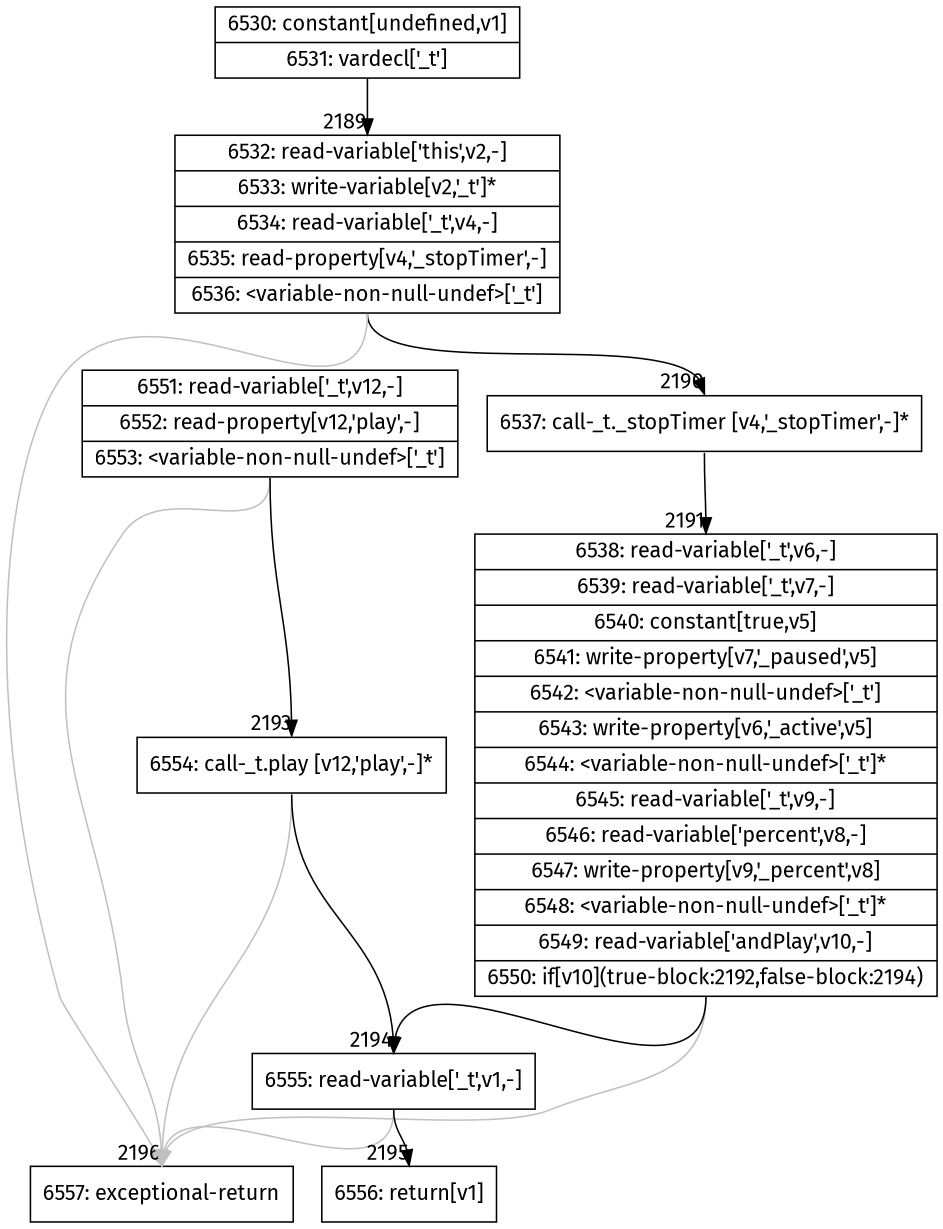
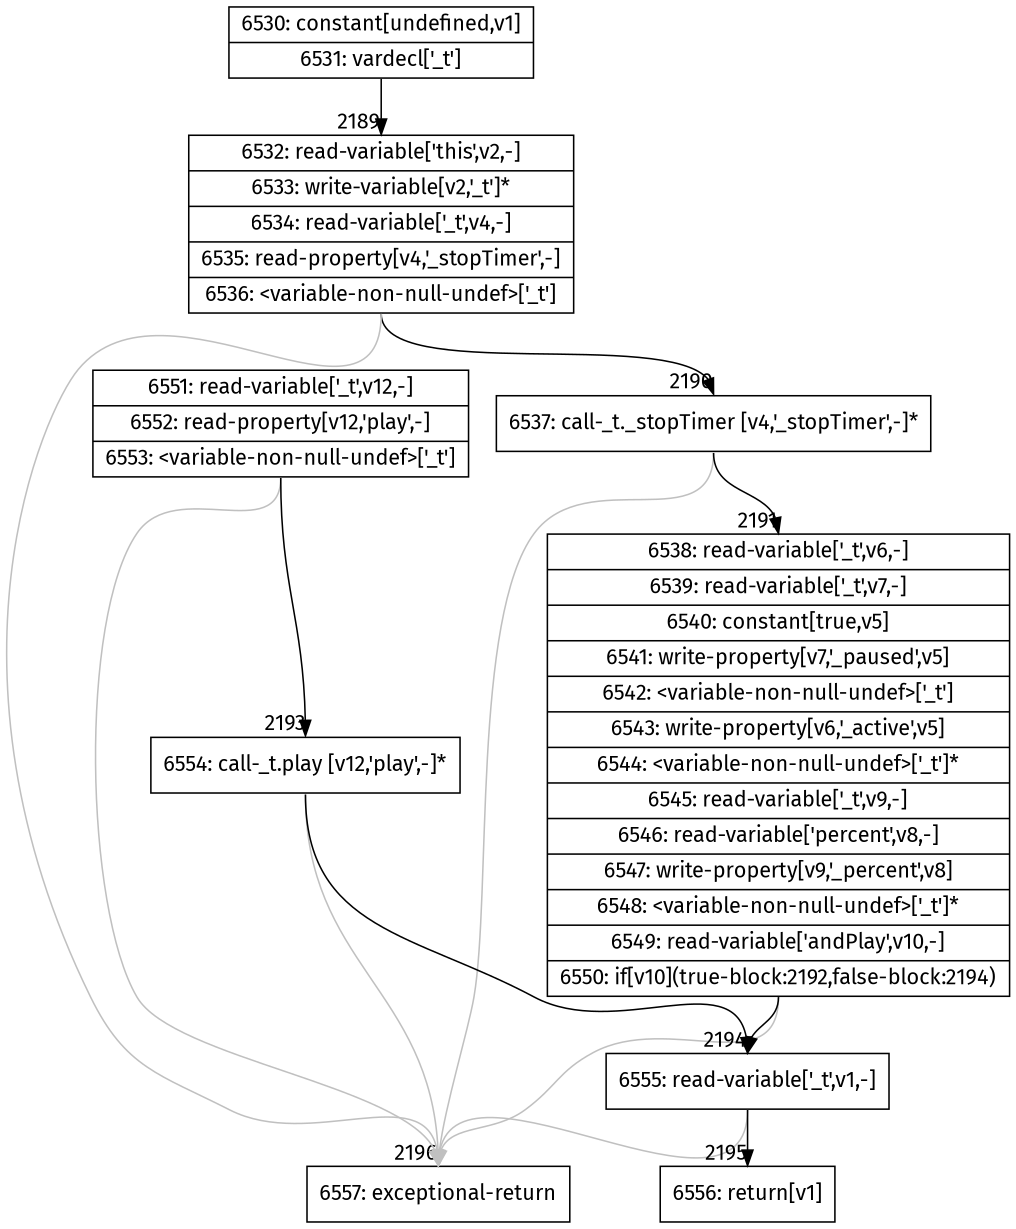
none -> (489, 733)
